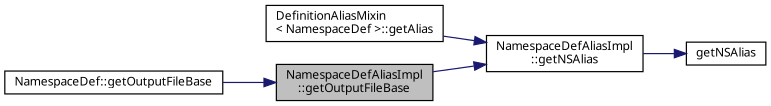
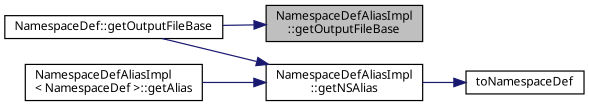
(355, 23) -> (114, 82)
(726, 54) -> (525, 82)
(454, 69) -> (209, 50)
